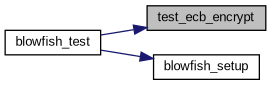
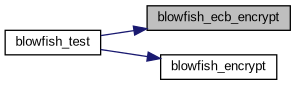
(206, 18) -> (219, 18)
(206, 67) -> (219, 67)
